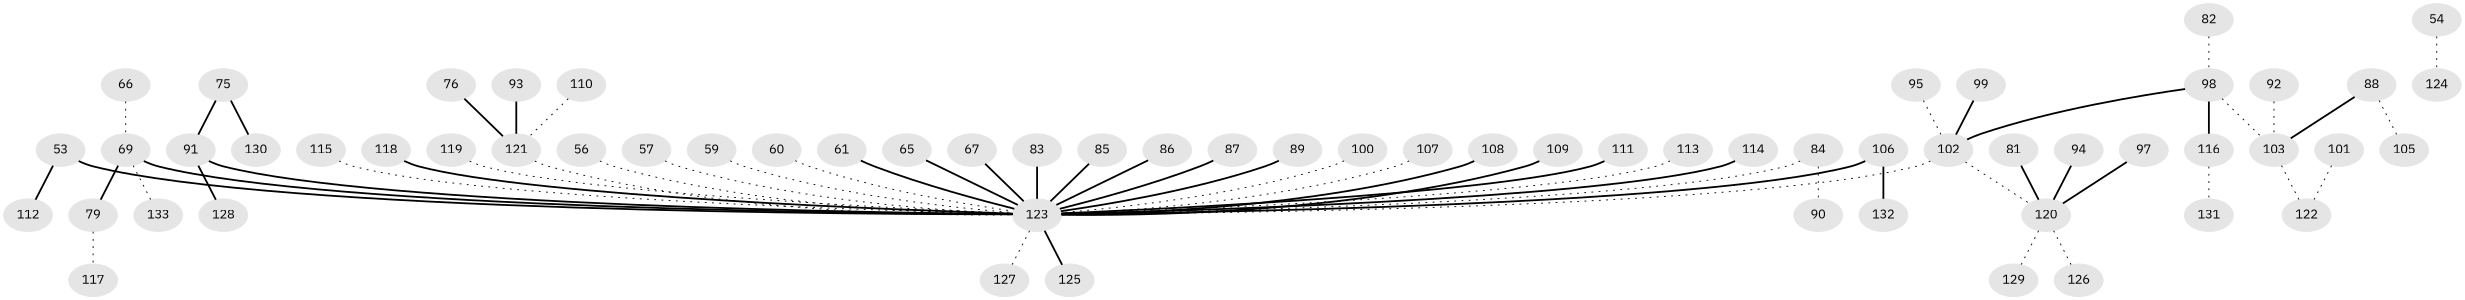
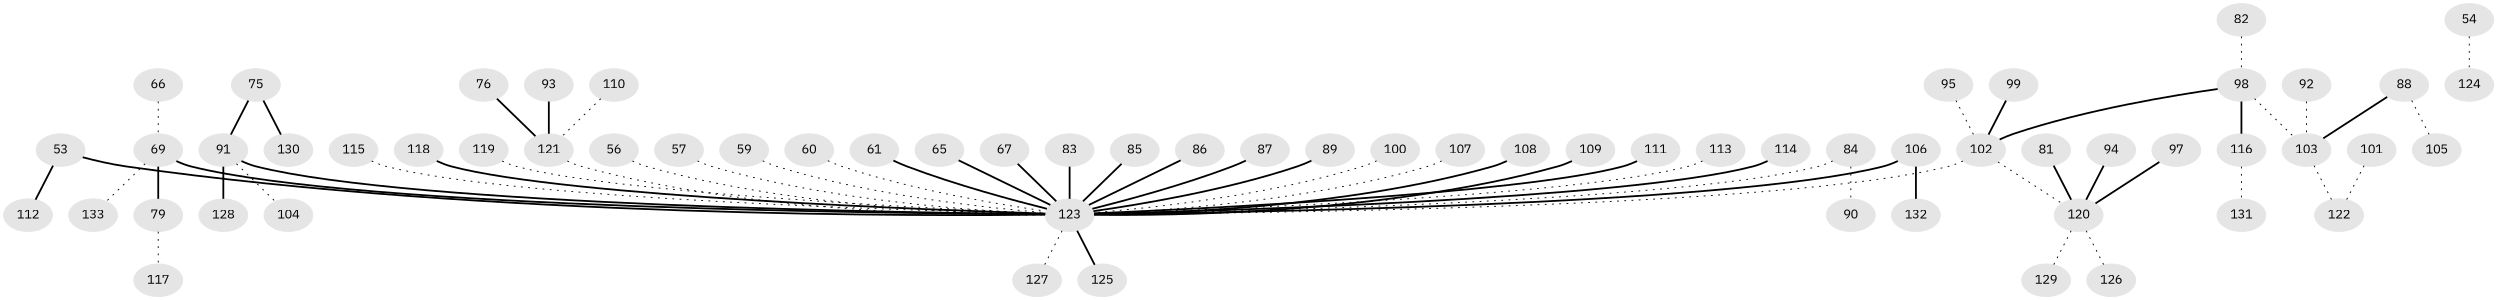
none -> (288, 215)
